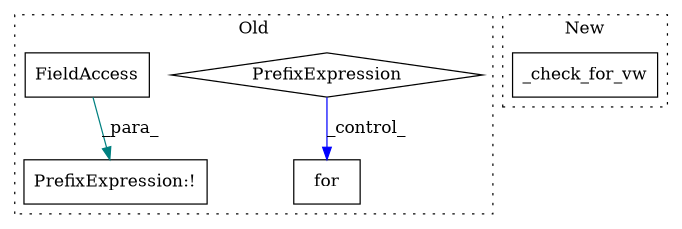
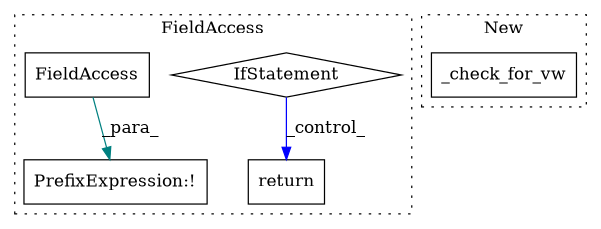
(254, 29) -> (213, 29)
(327, 75) -> (286, 75)
(327, 182) -> (286, 182)
